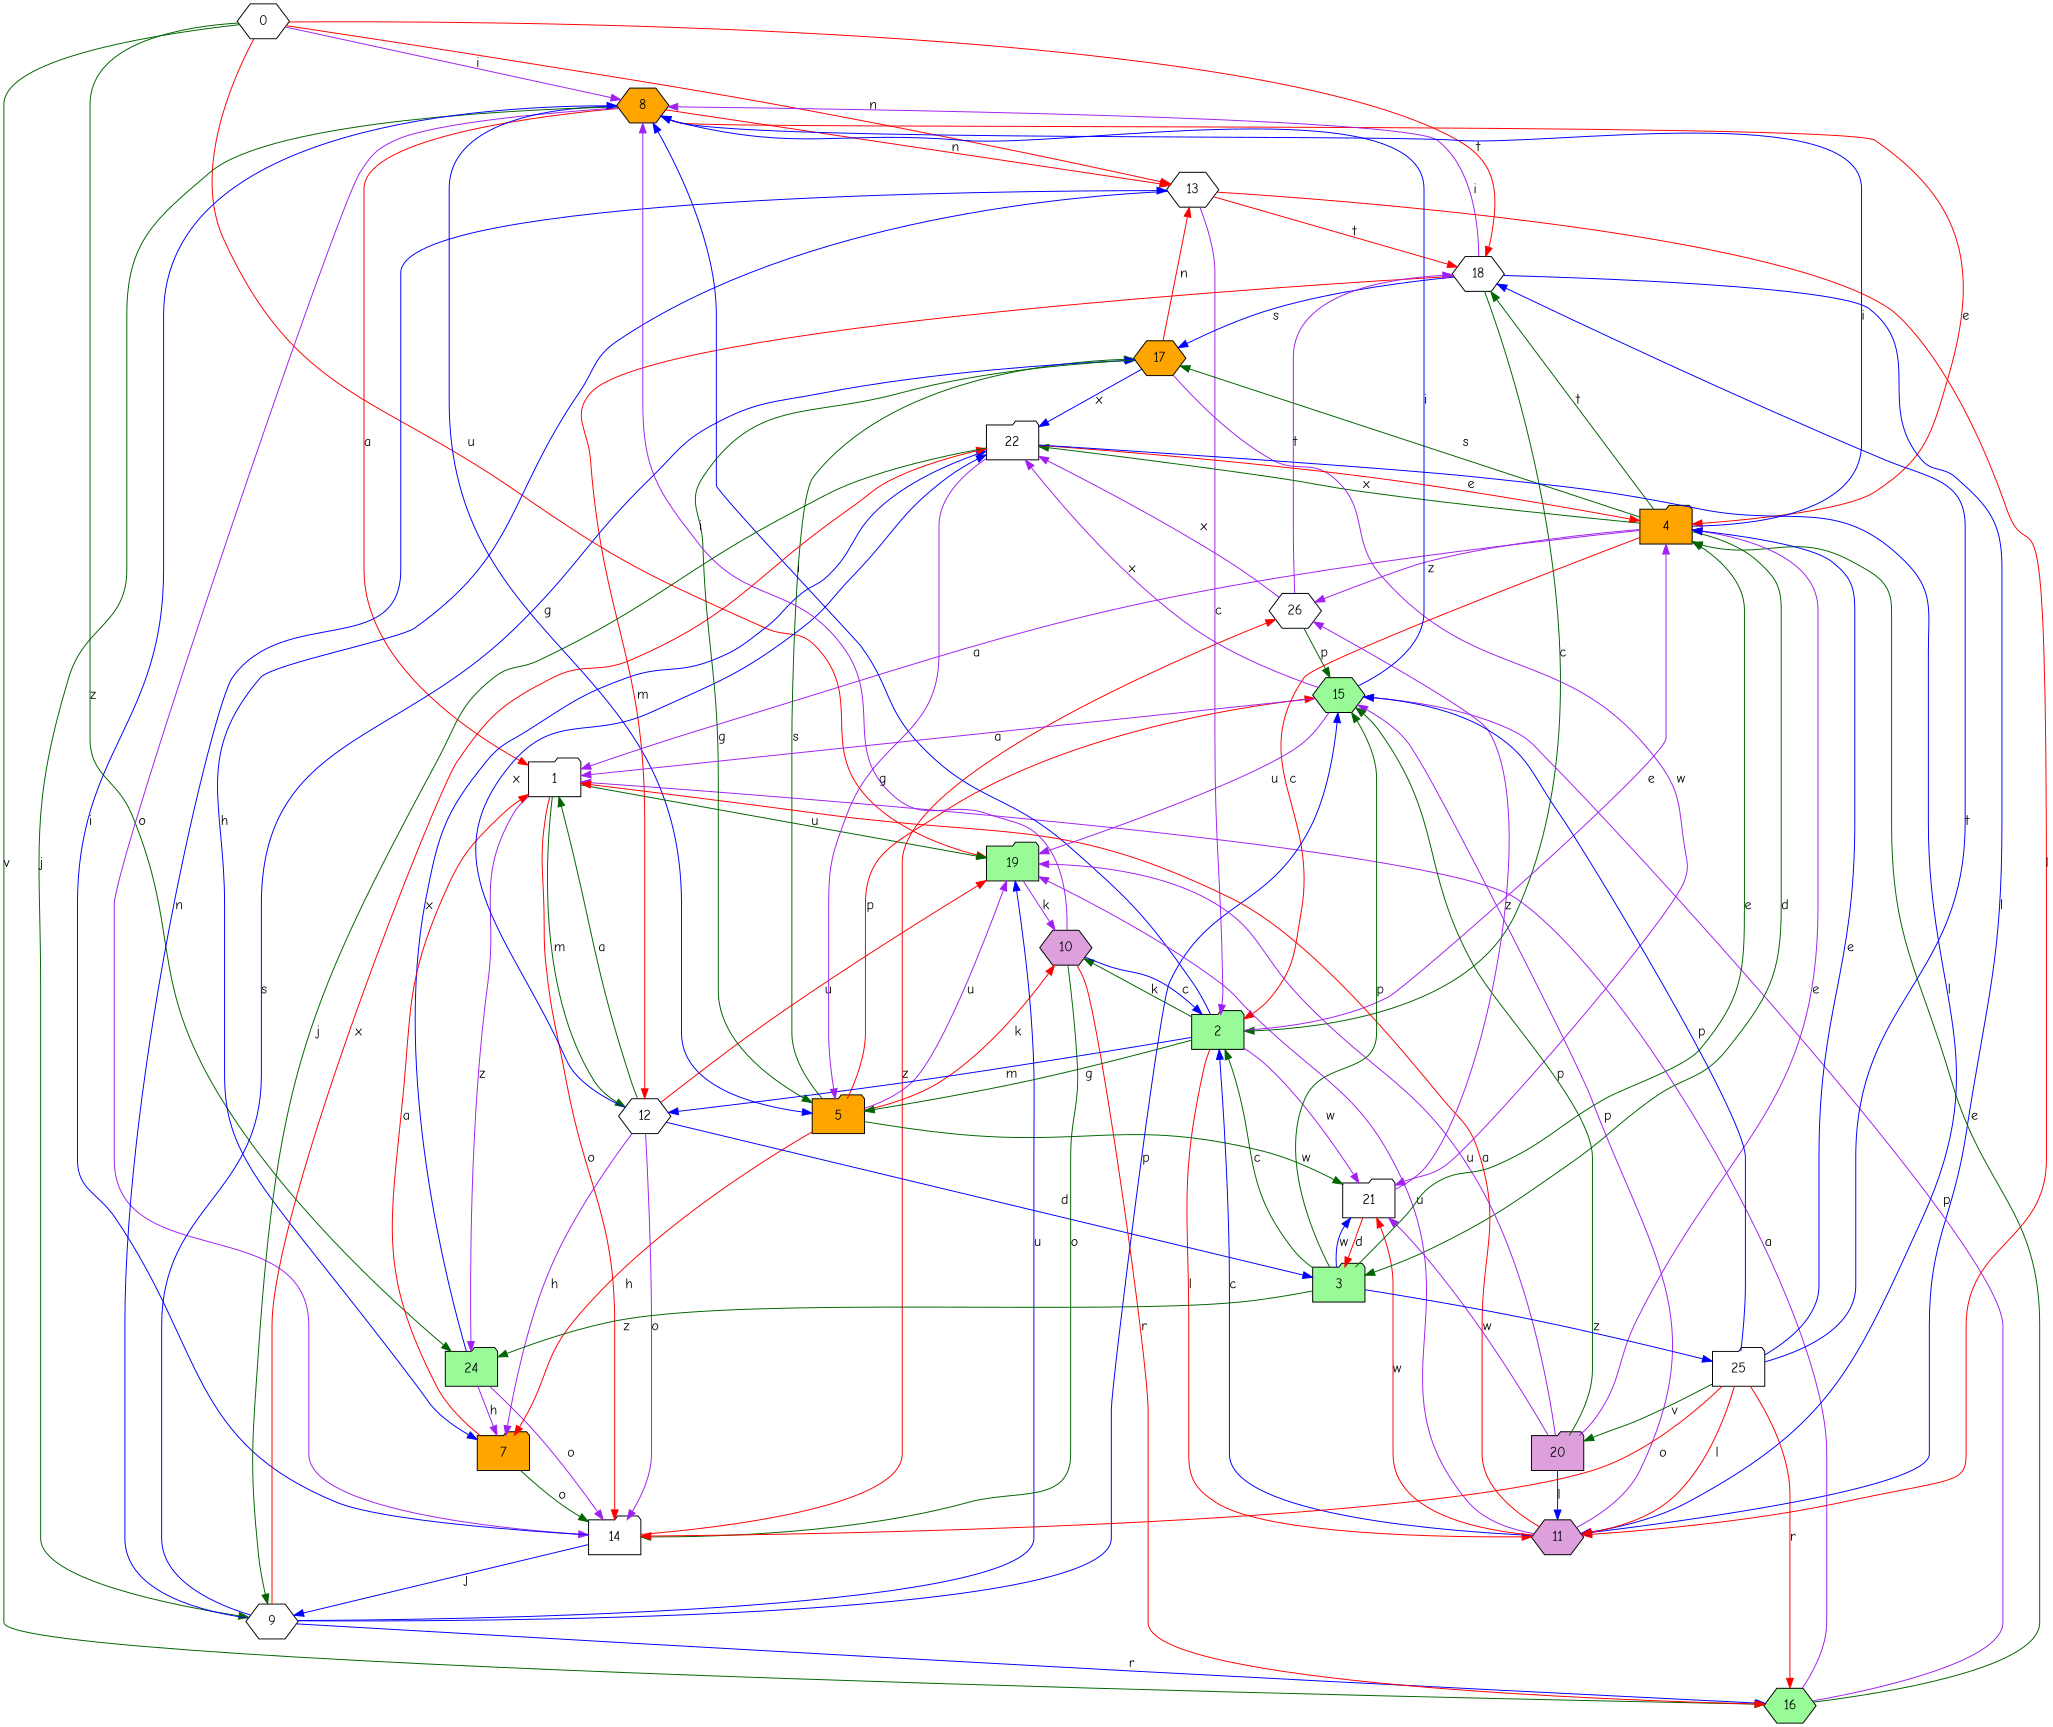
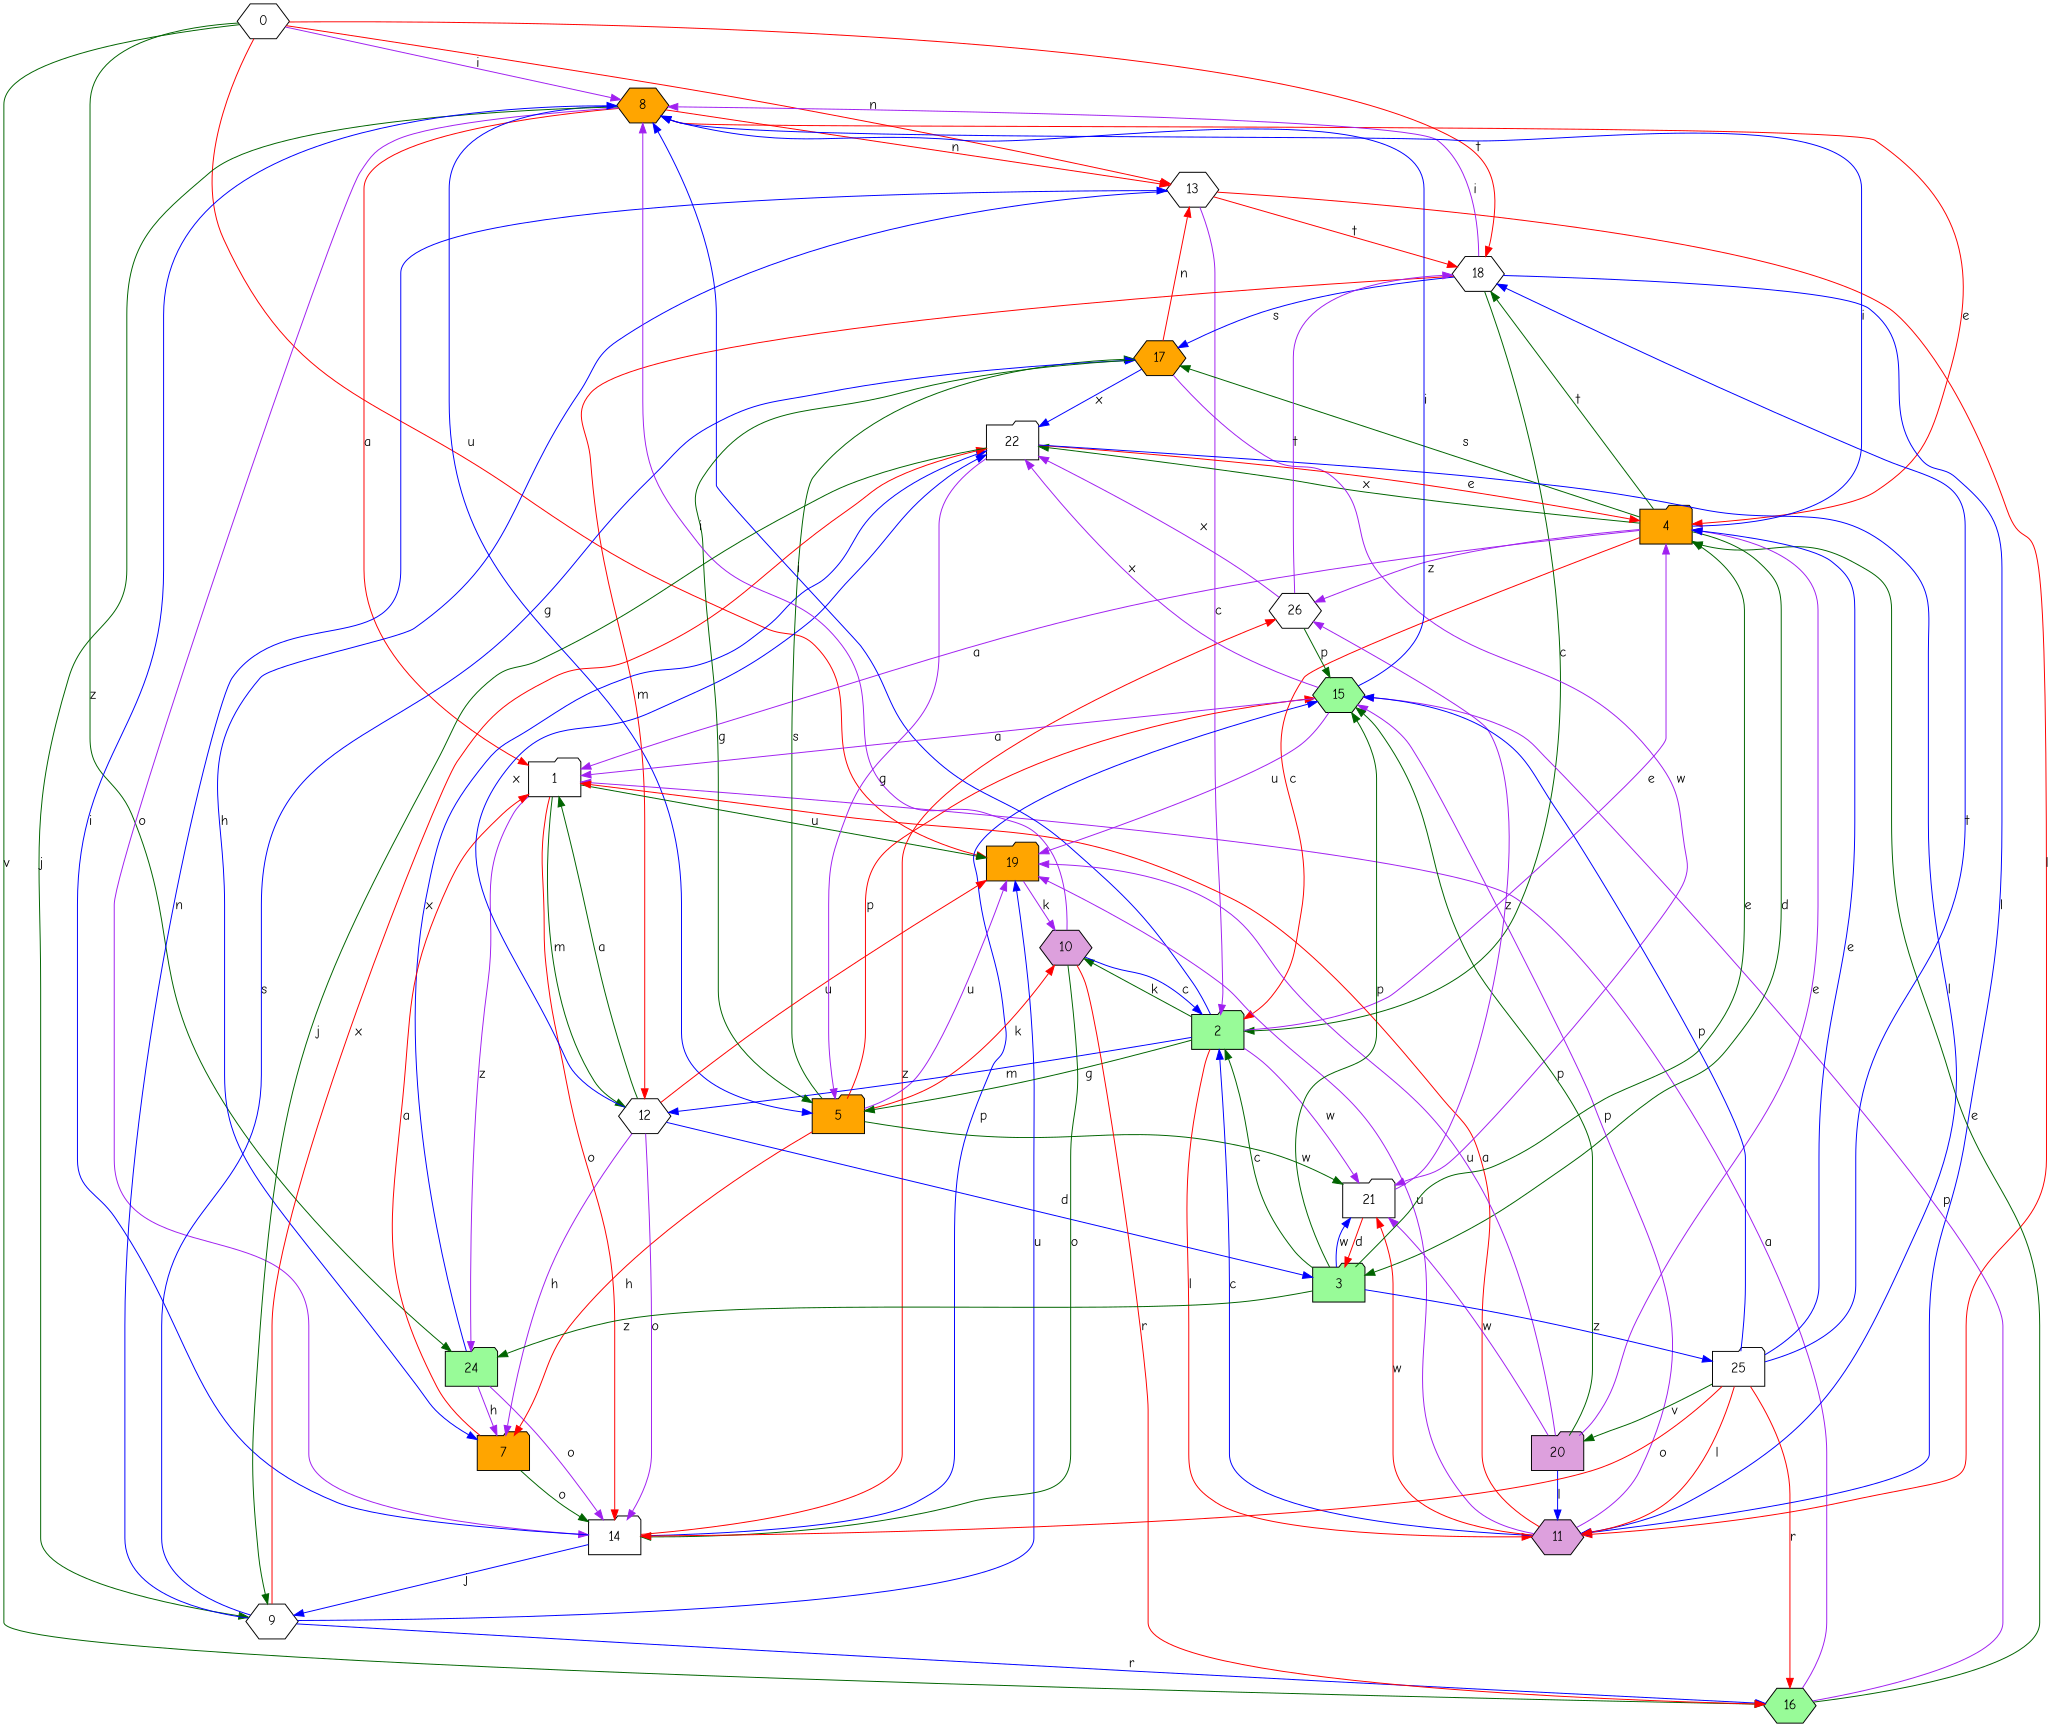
(1013, 864) -> (1013, 864)
(1111, 1512) -> (959, 1167)
